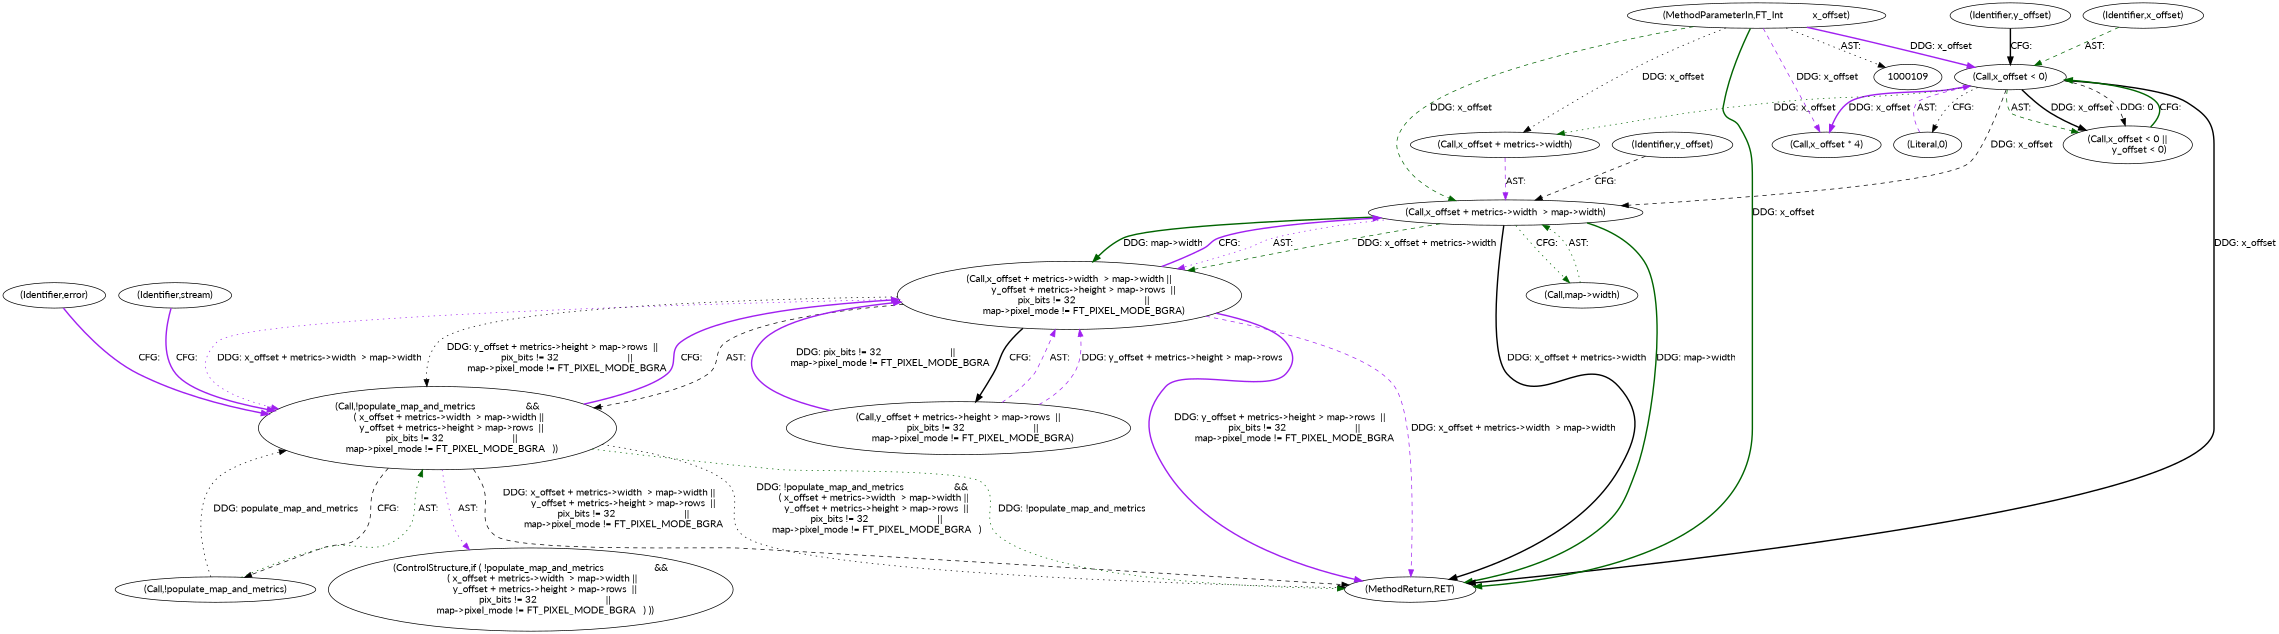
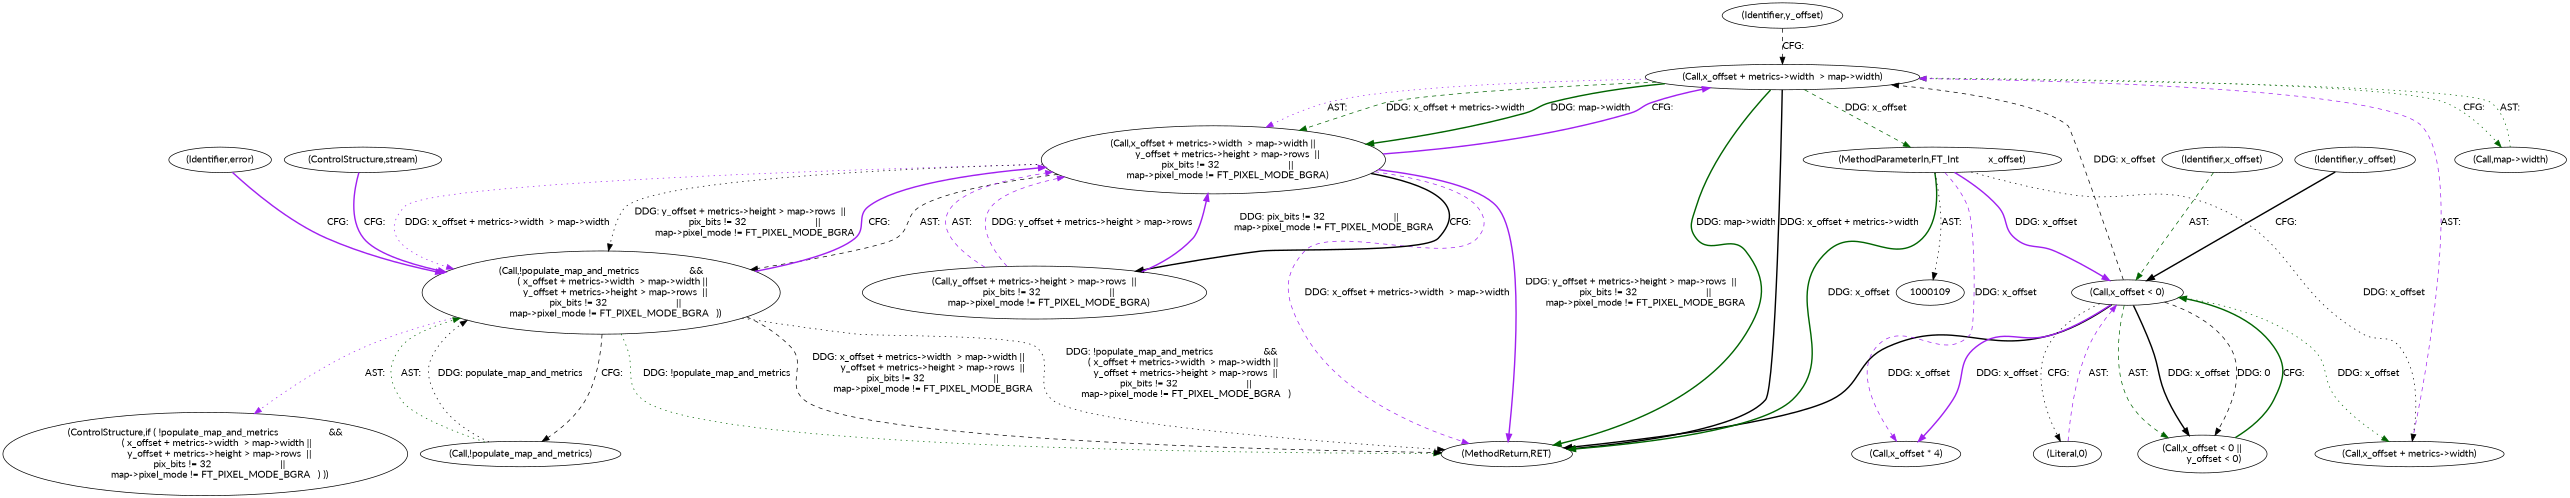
(1495, 75) -> (1854, 117)
(175, 295) -> (363, 160)
